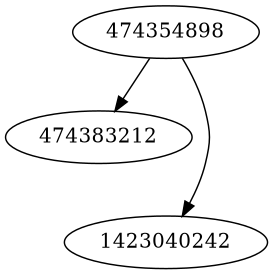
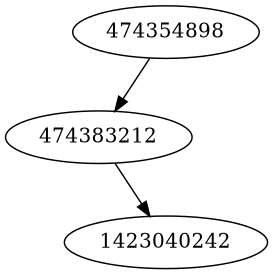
(209, 130) -> (128, 184)
